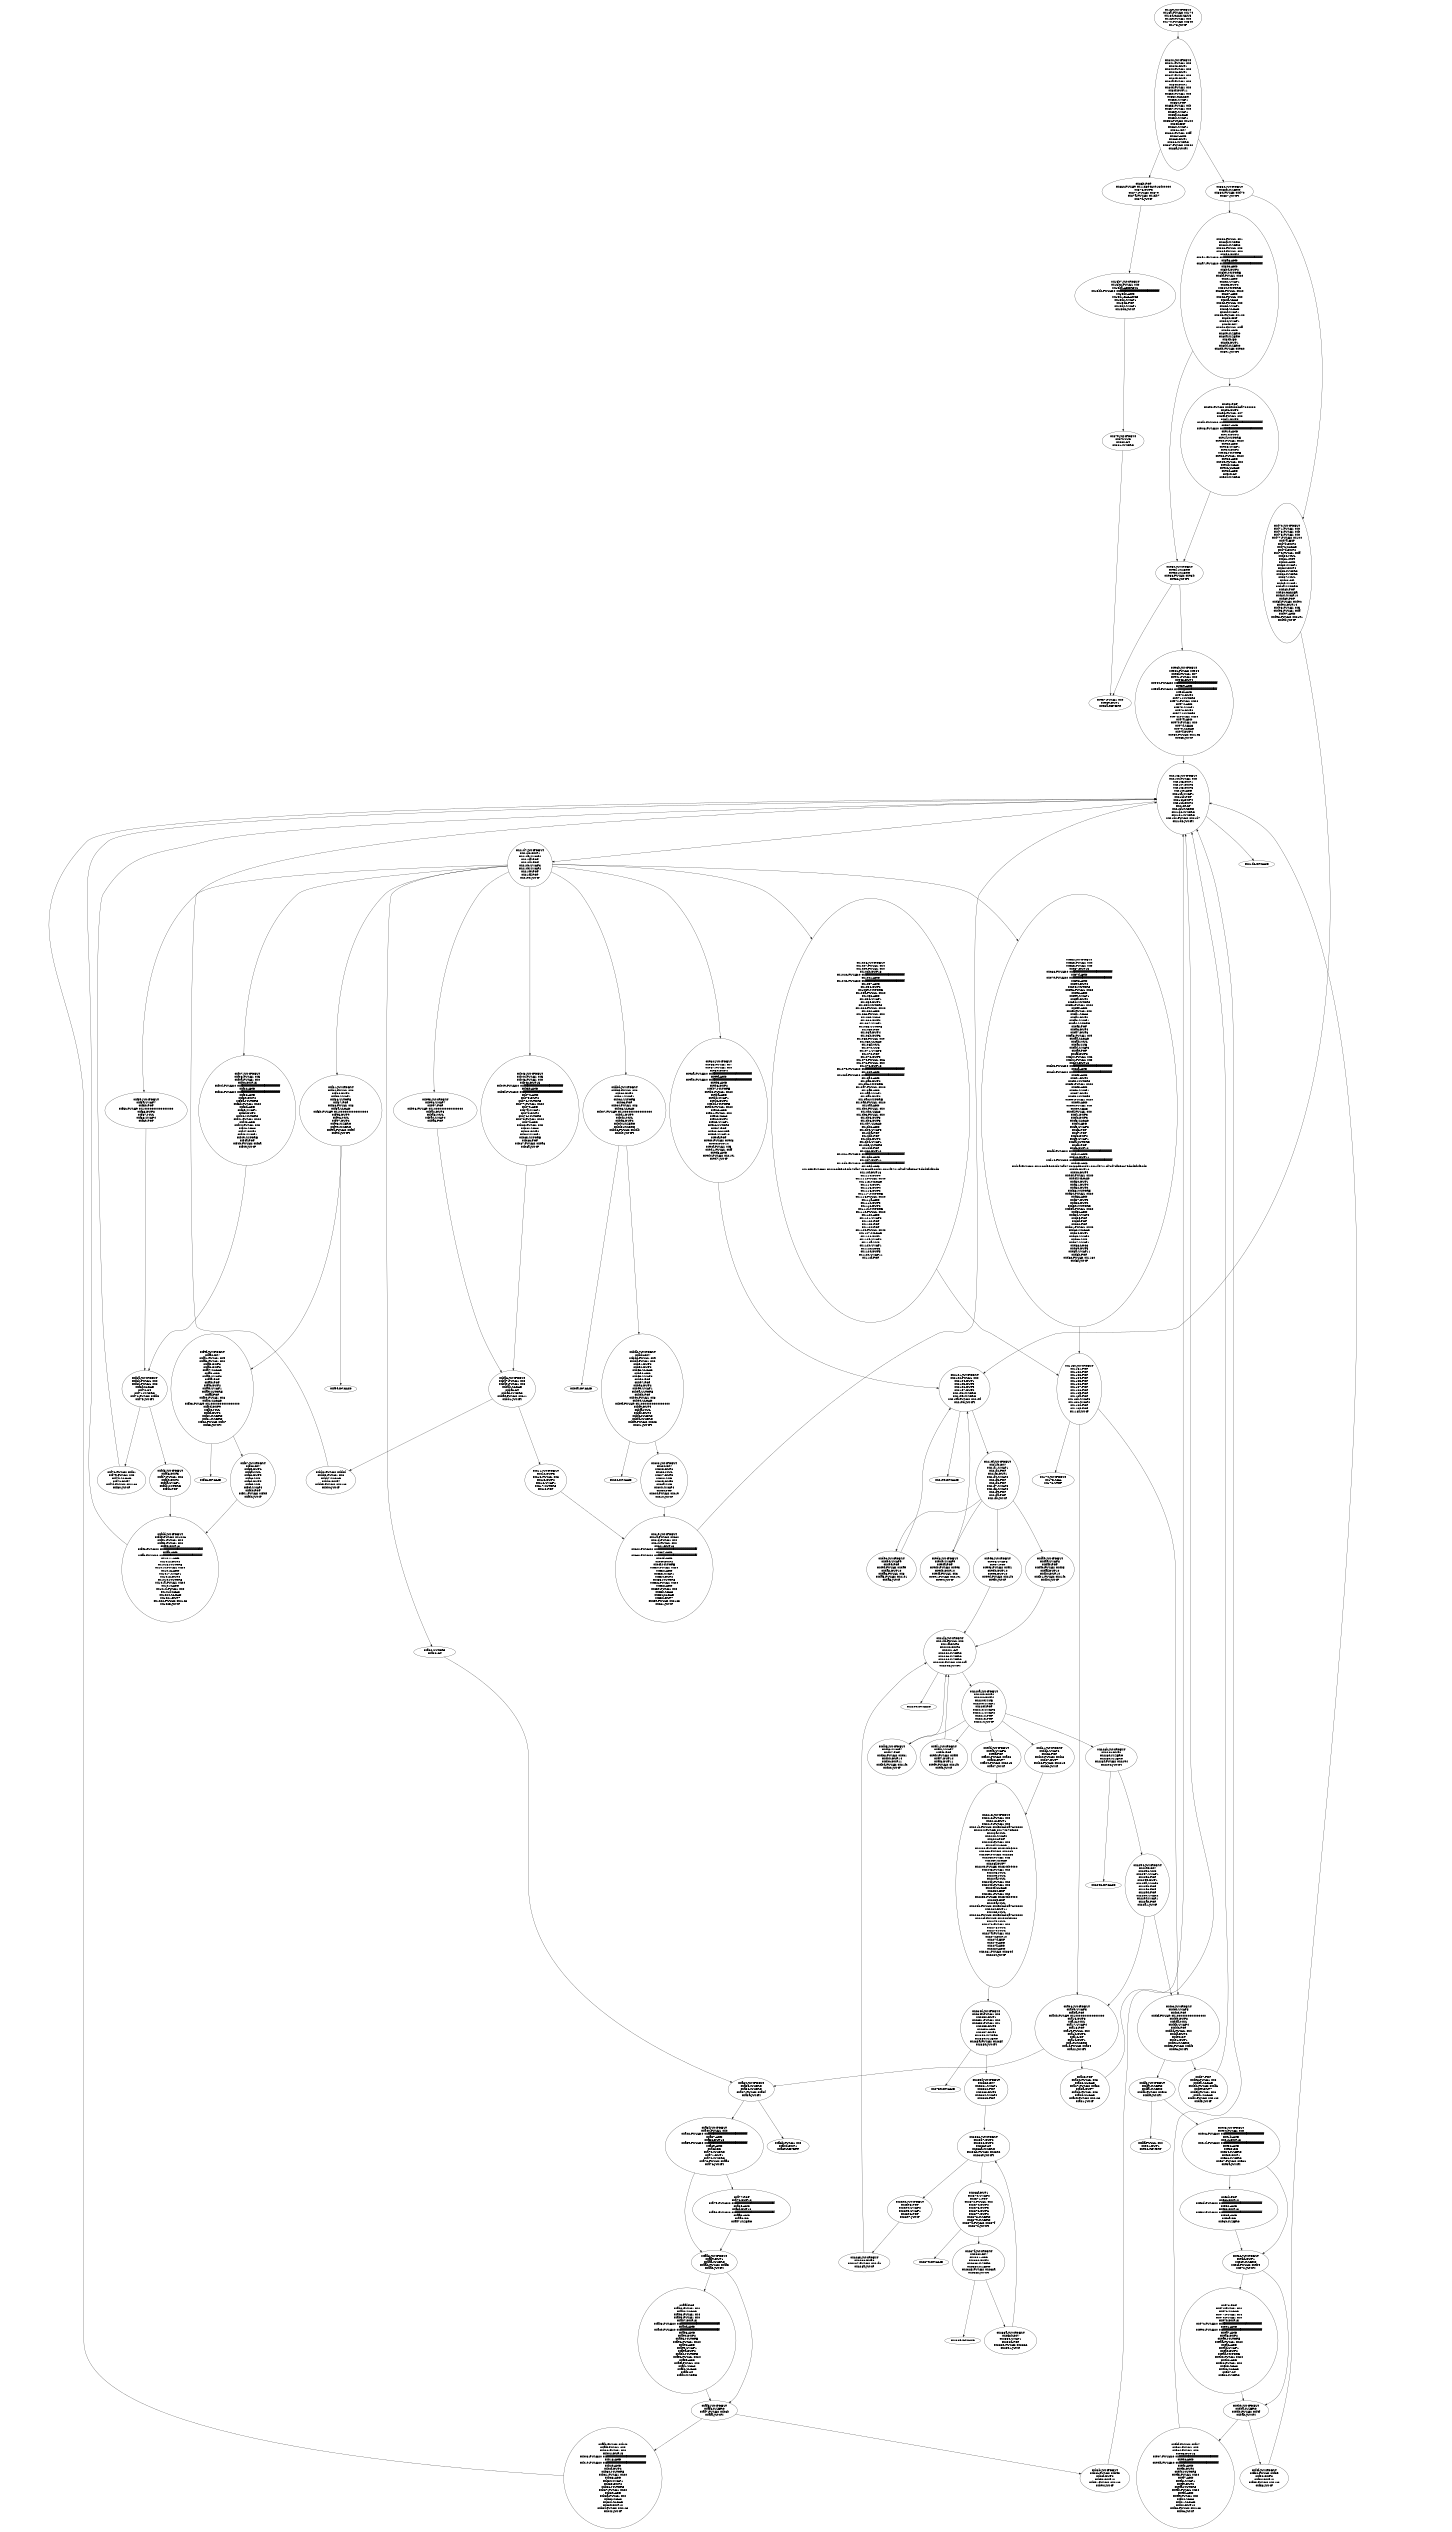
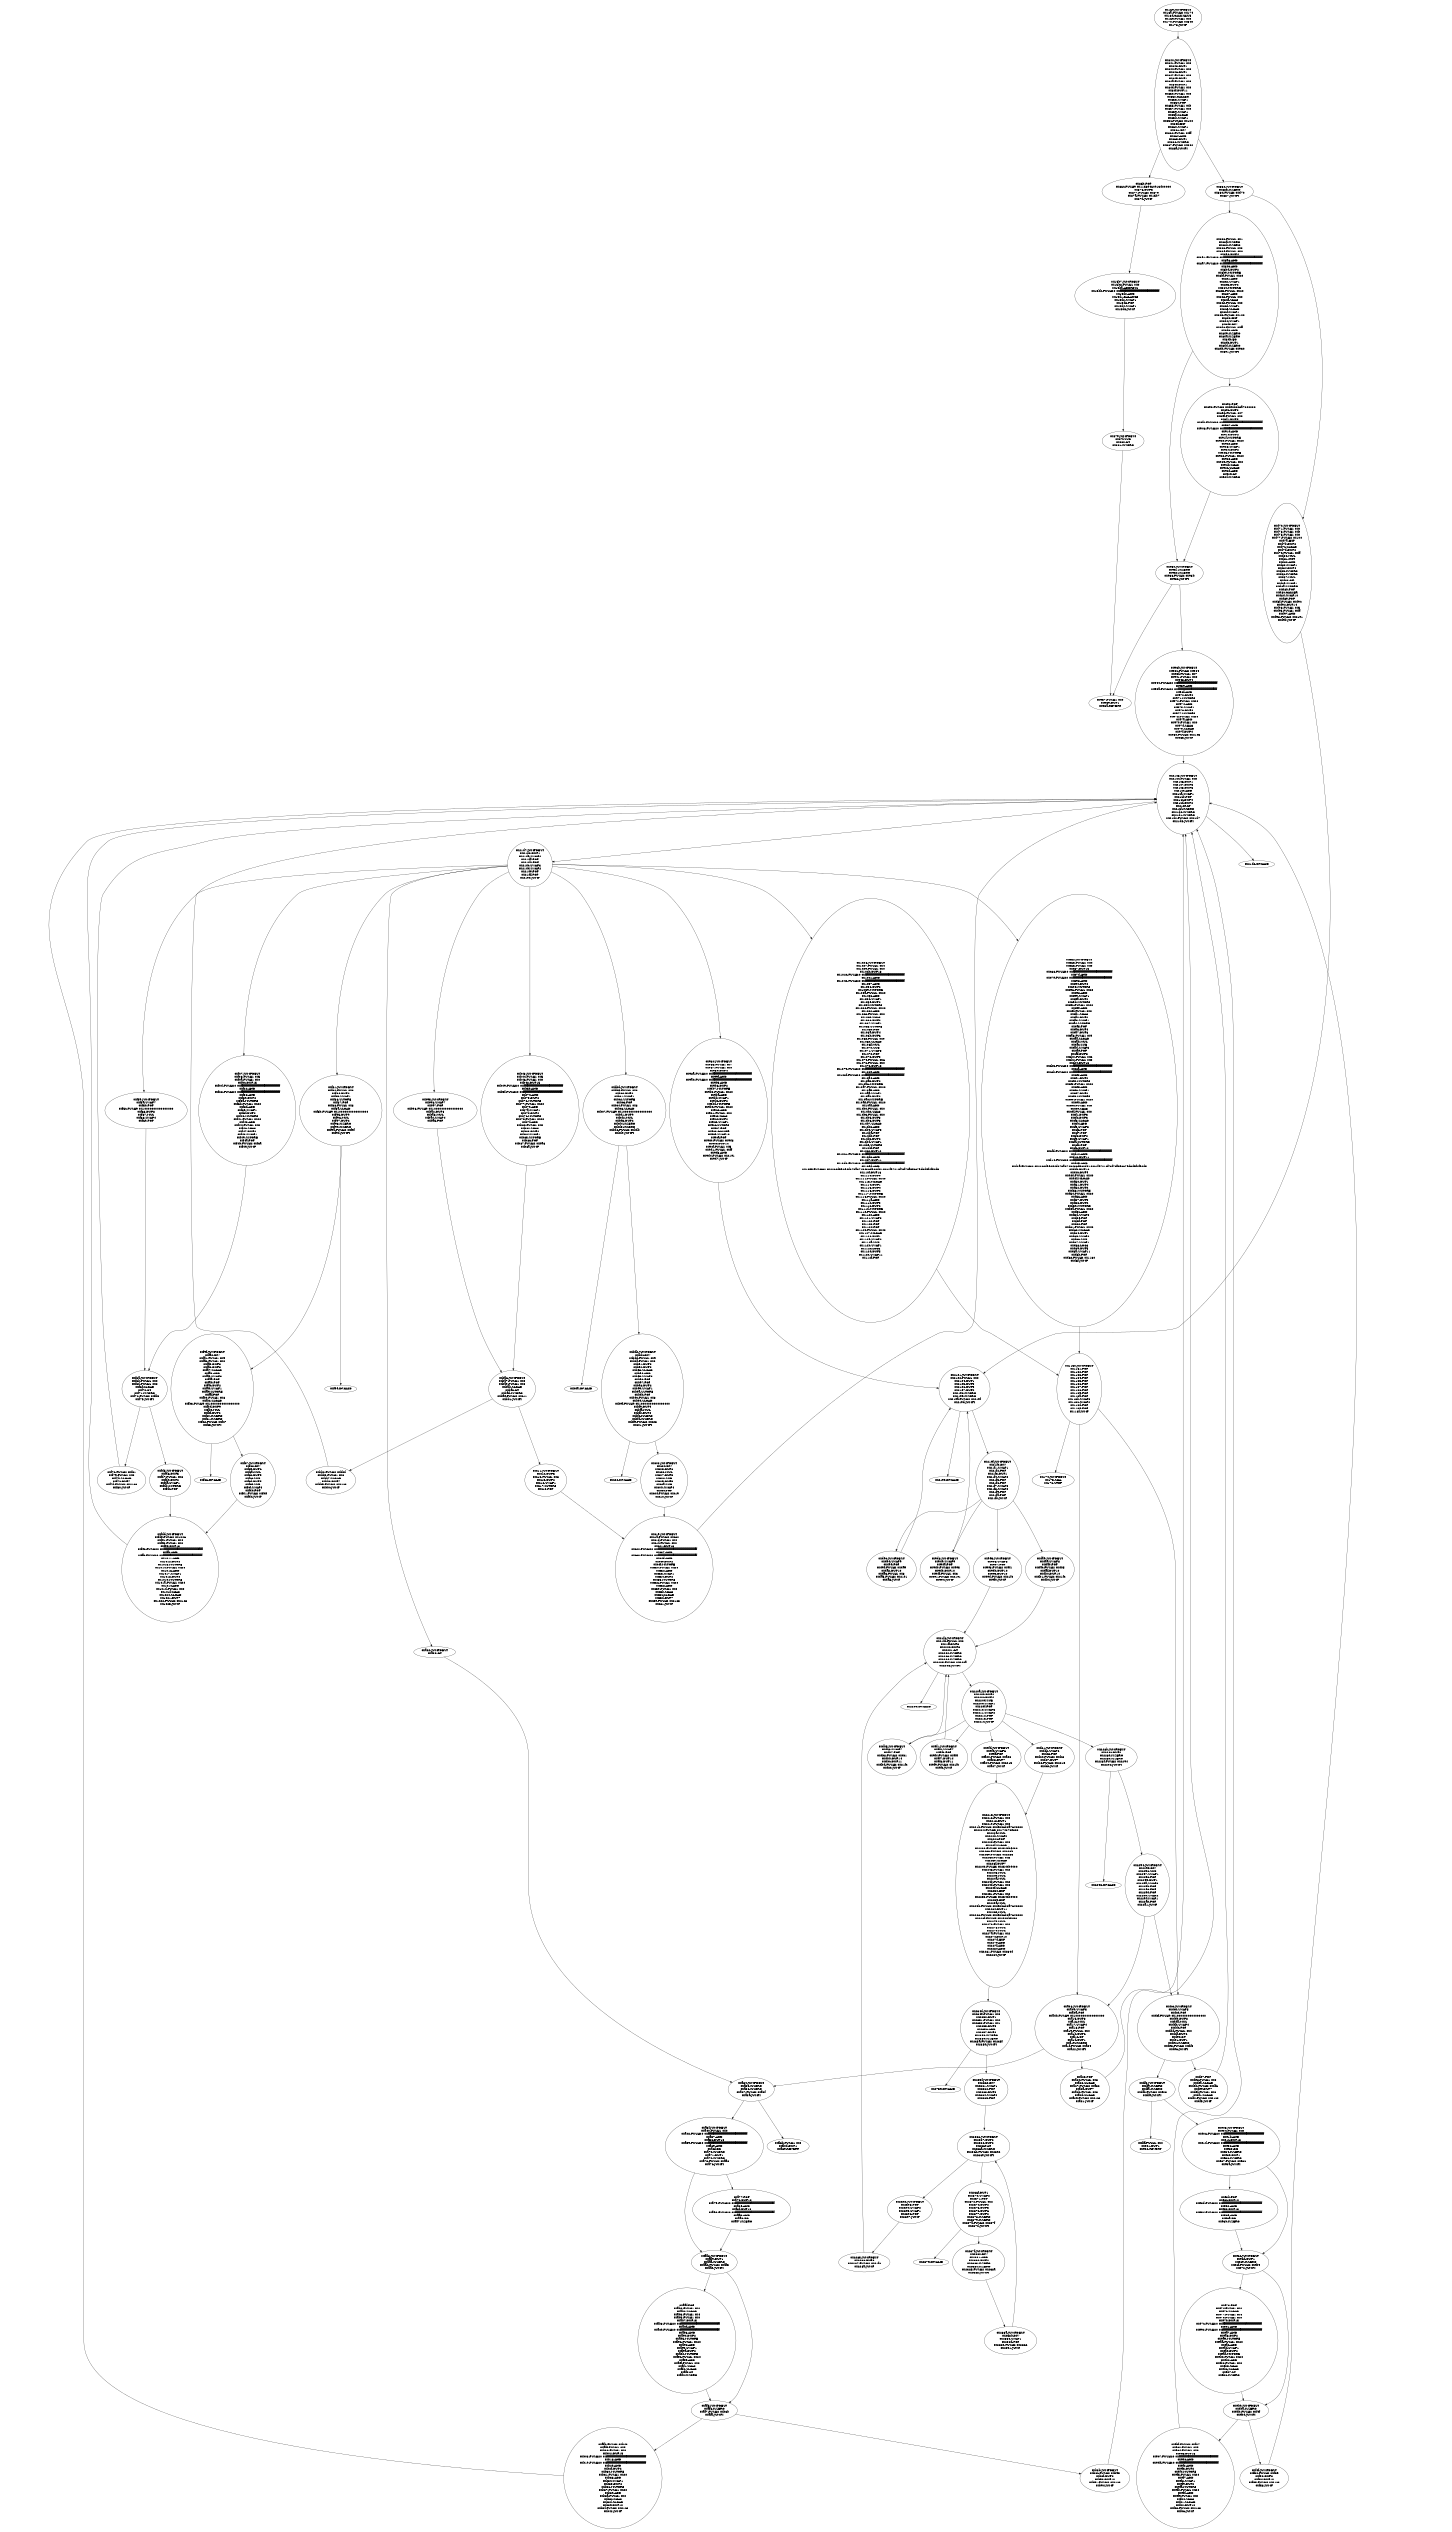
(435, 1652) -> (435, 1652)
(963, 2341) -> none
(1246, 2411) -> (1246, 2411)
